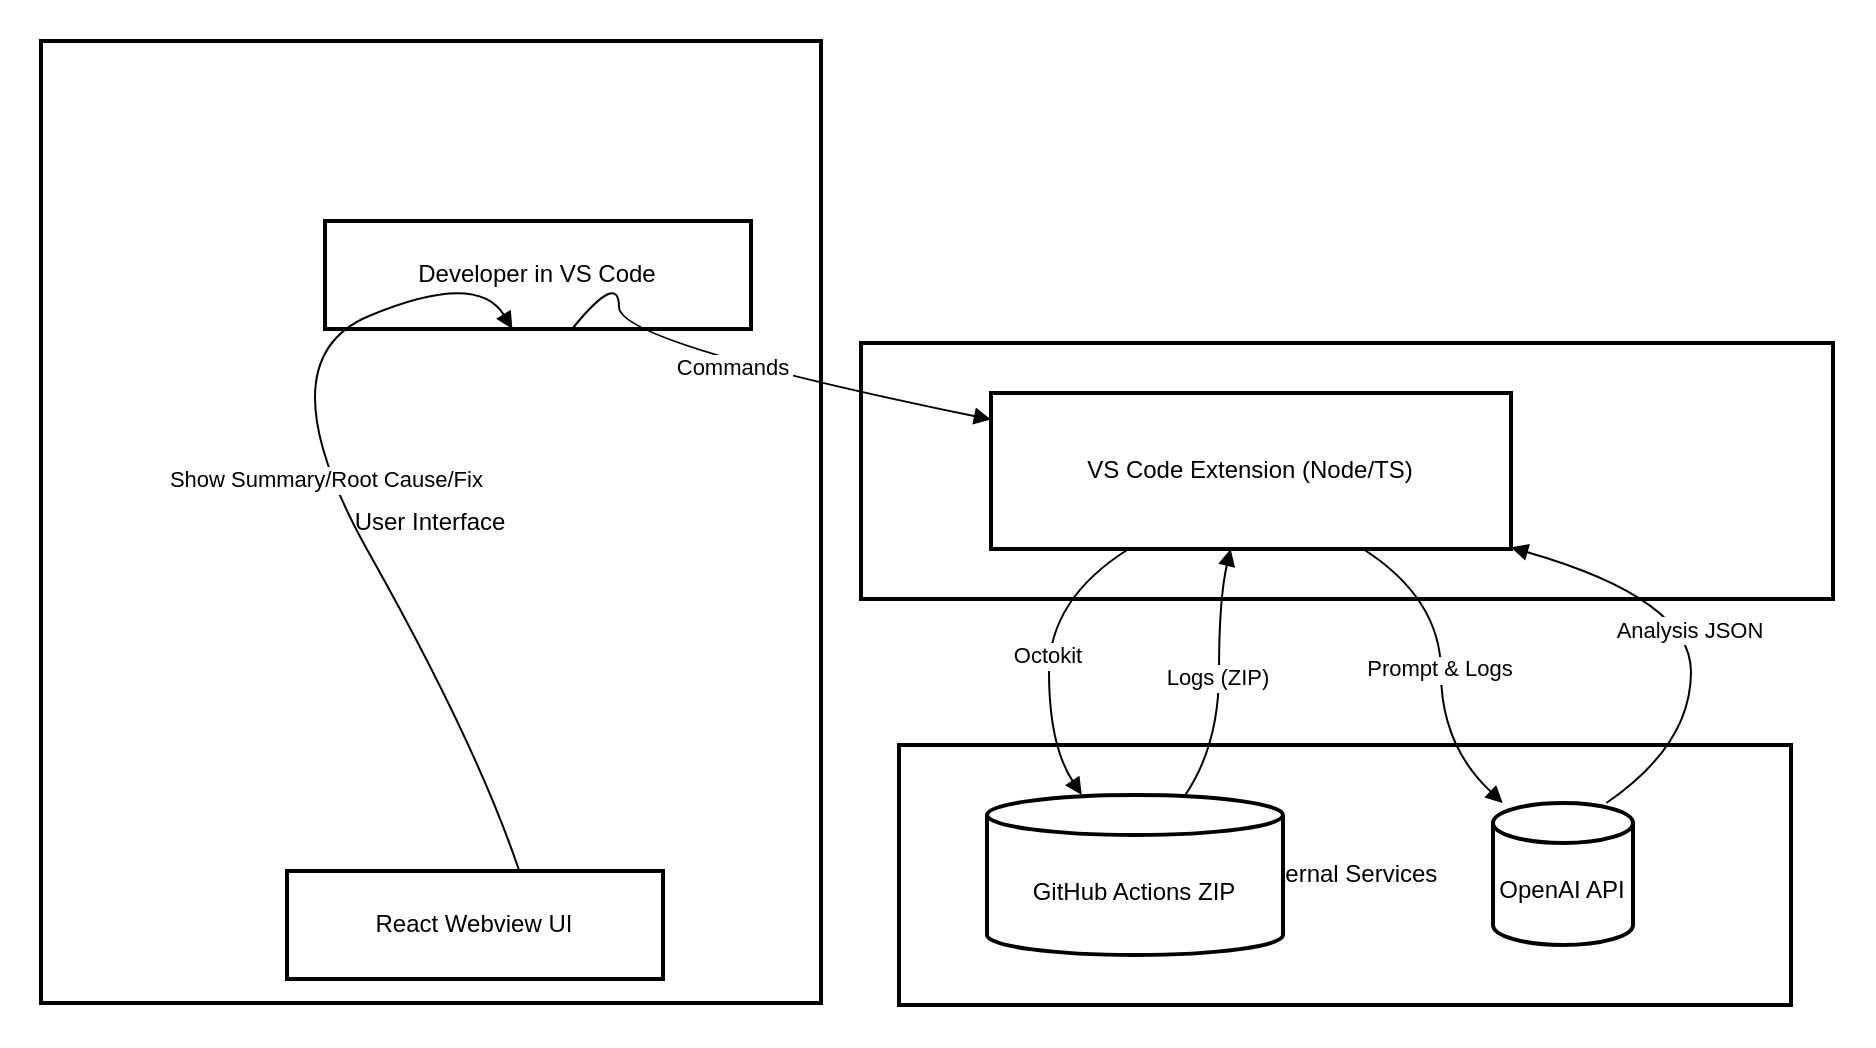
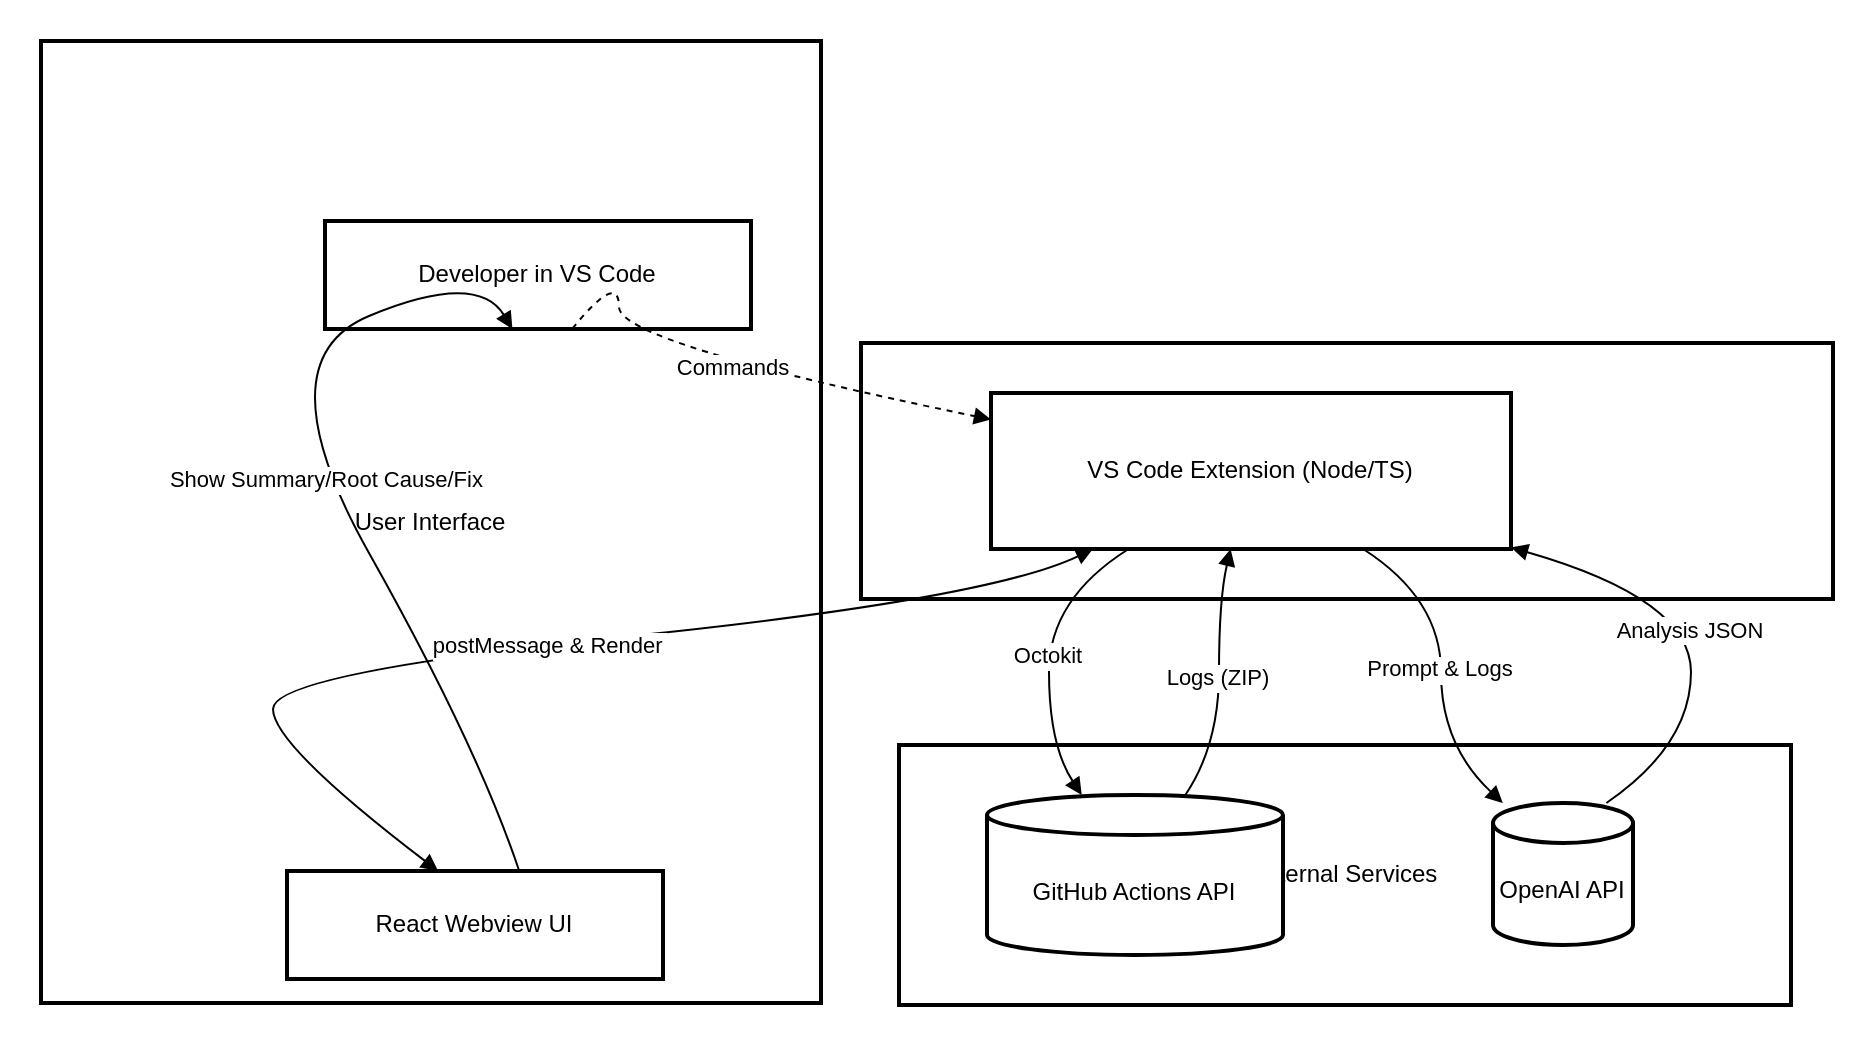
(881, 396) -> (881, 396)
none -> (284, 734)
(1135, 893) -> (1135, 893)
